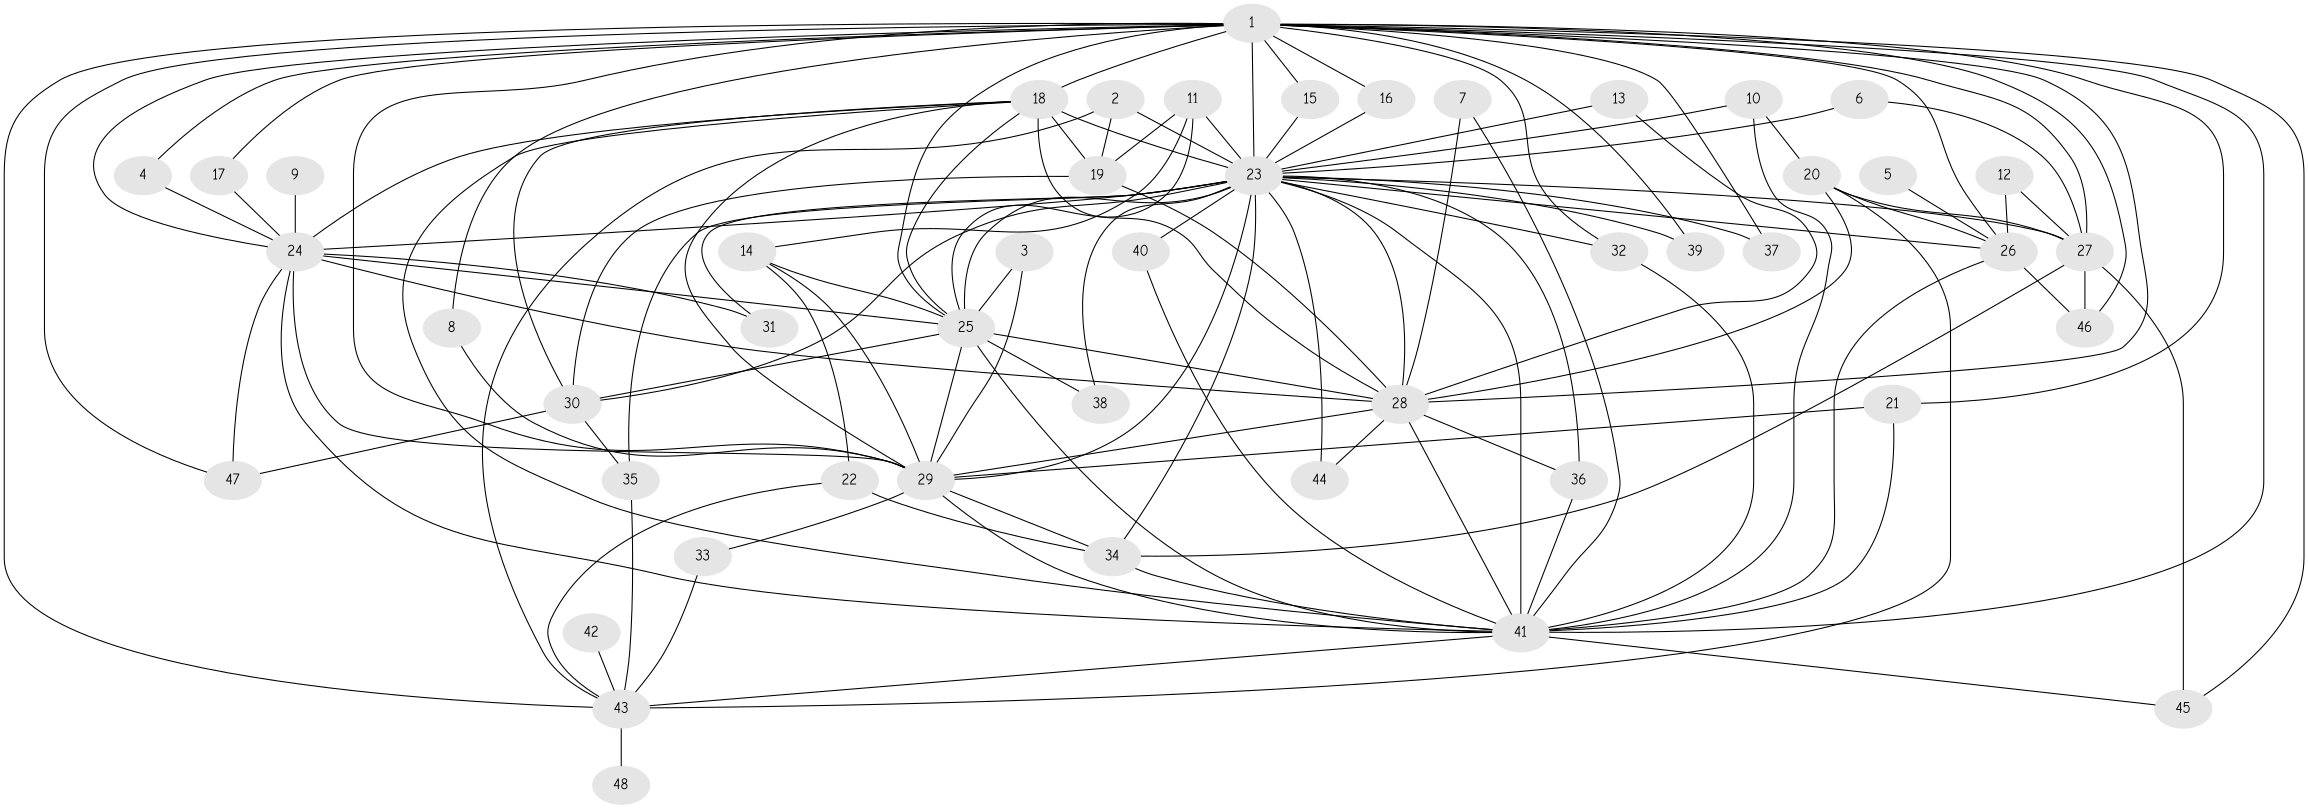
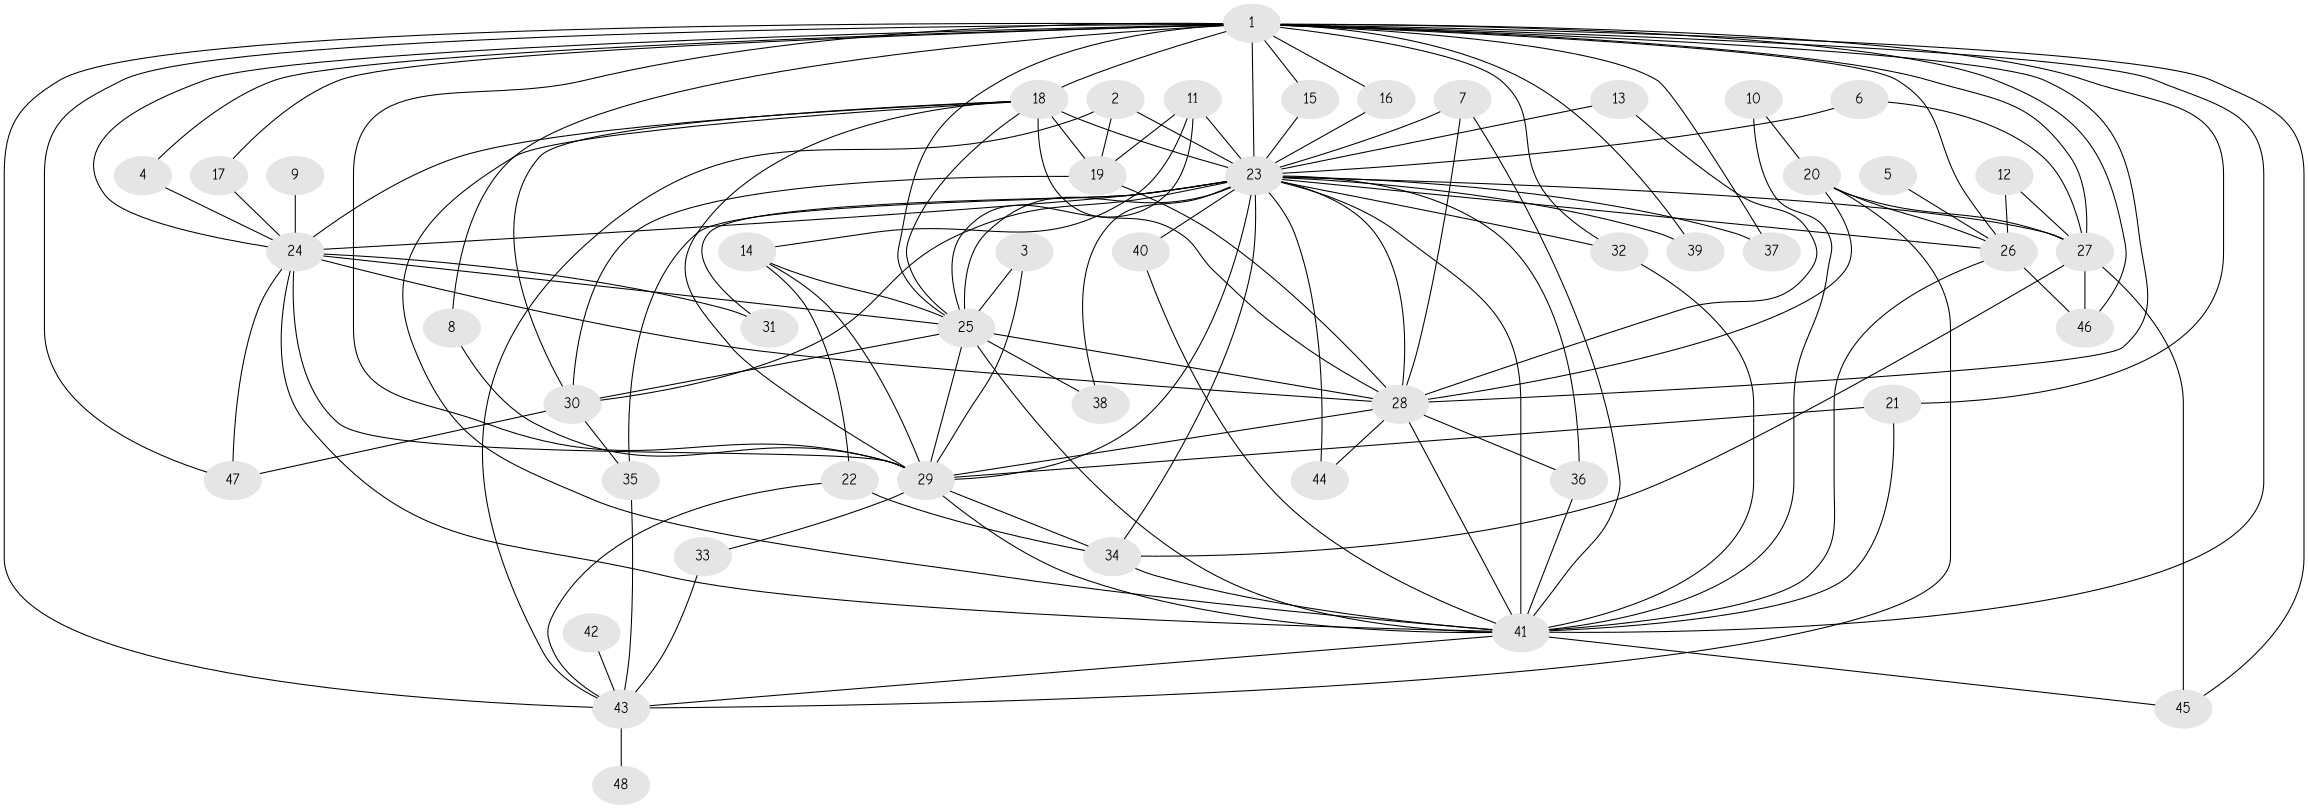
(1505, 142) -> (1361, 142)
